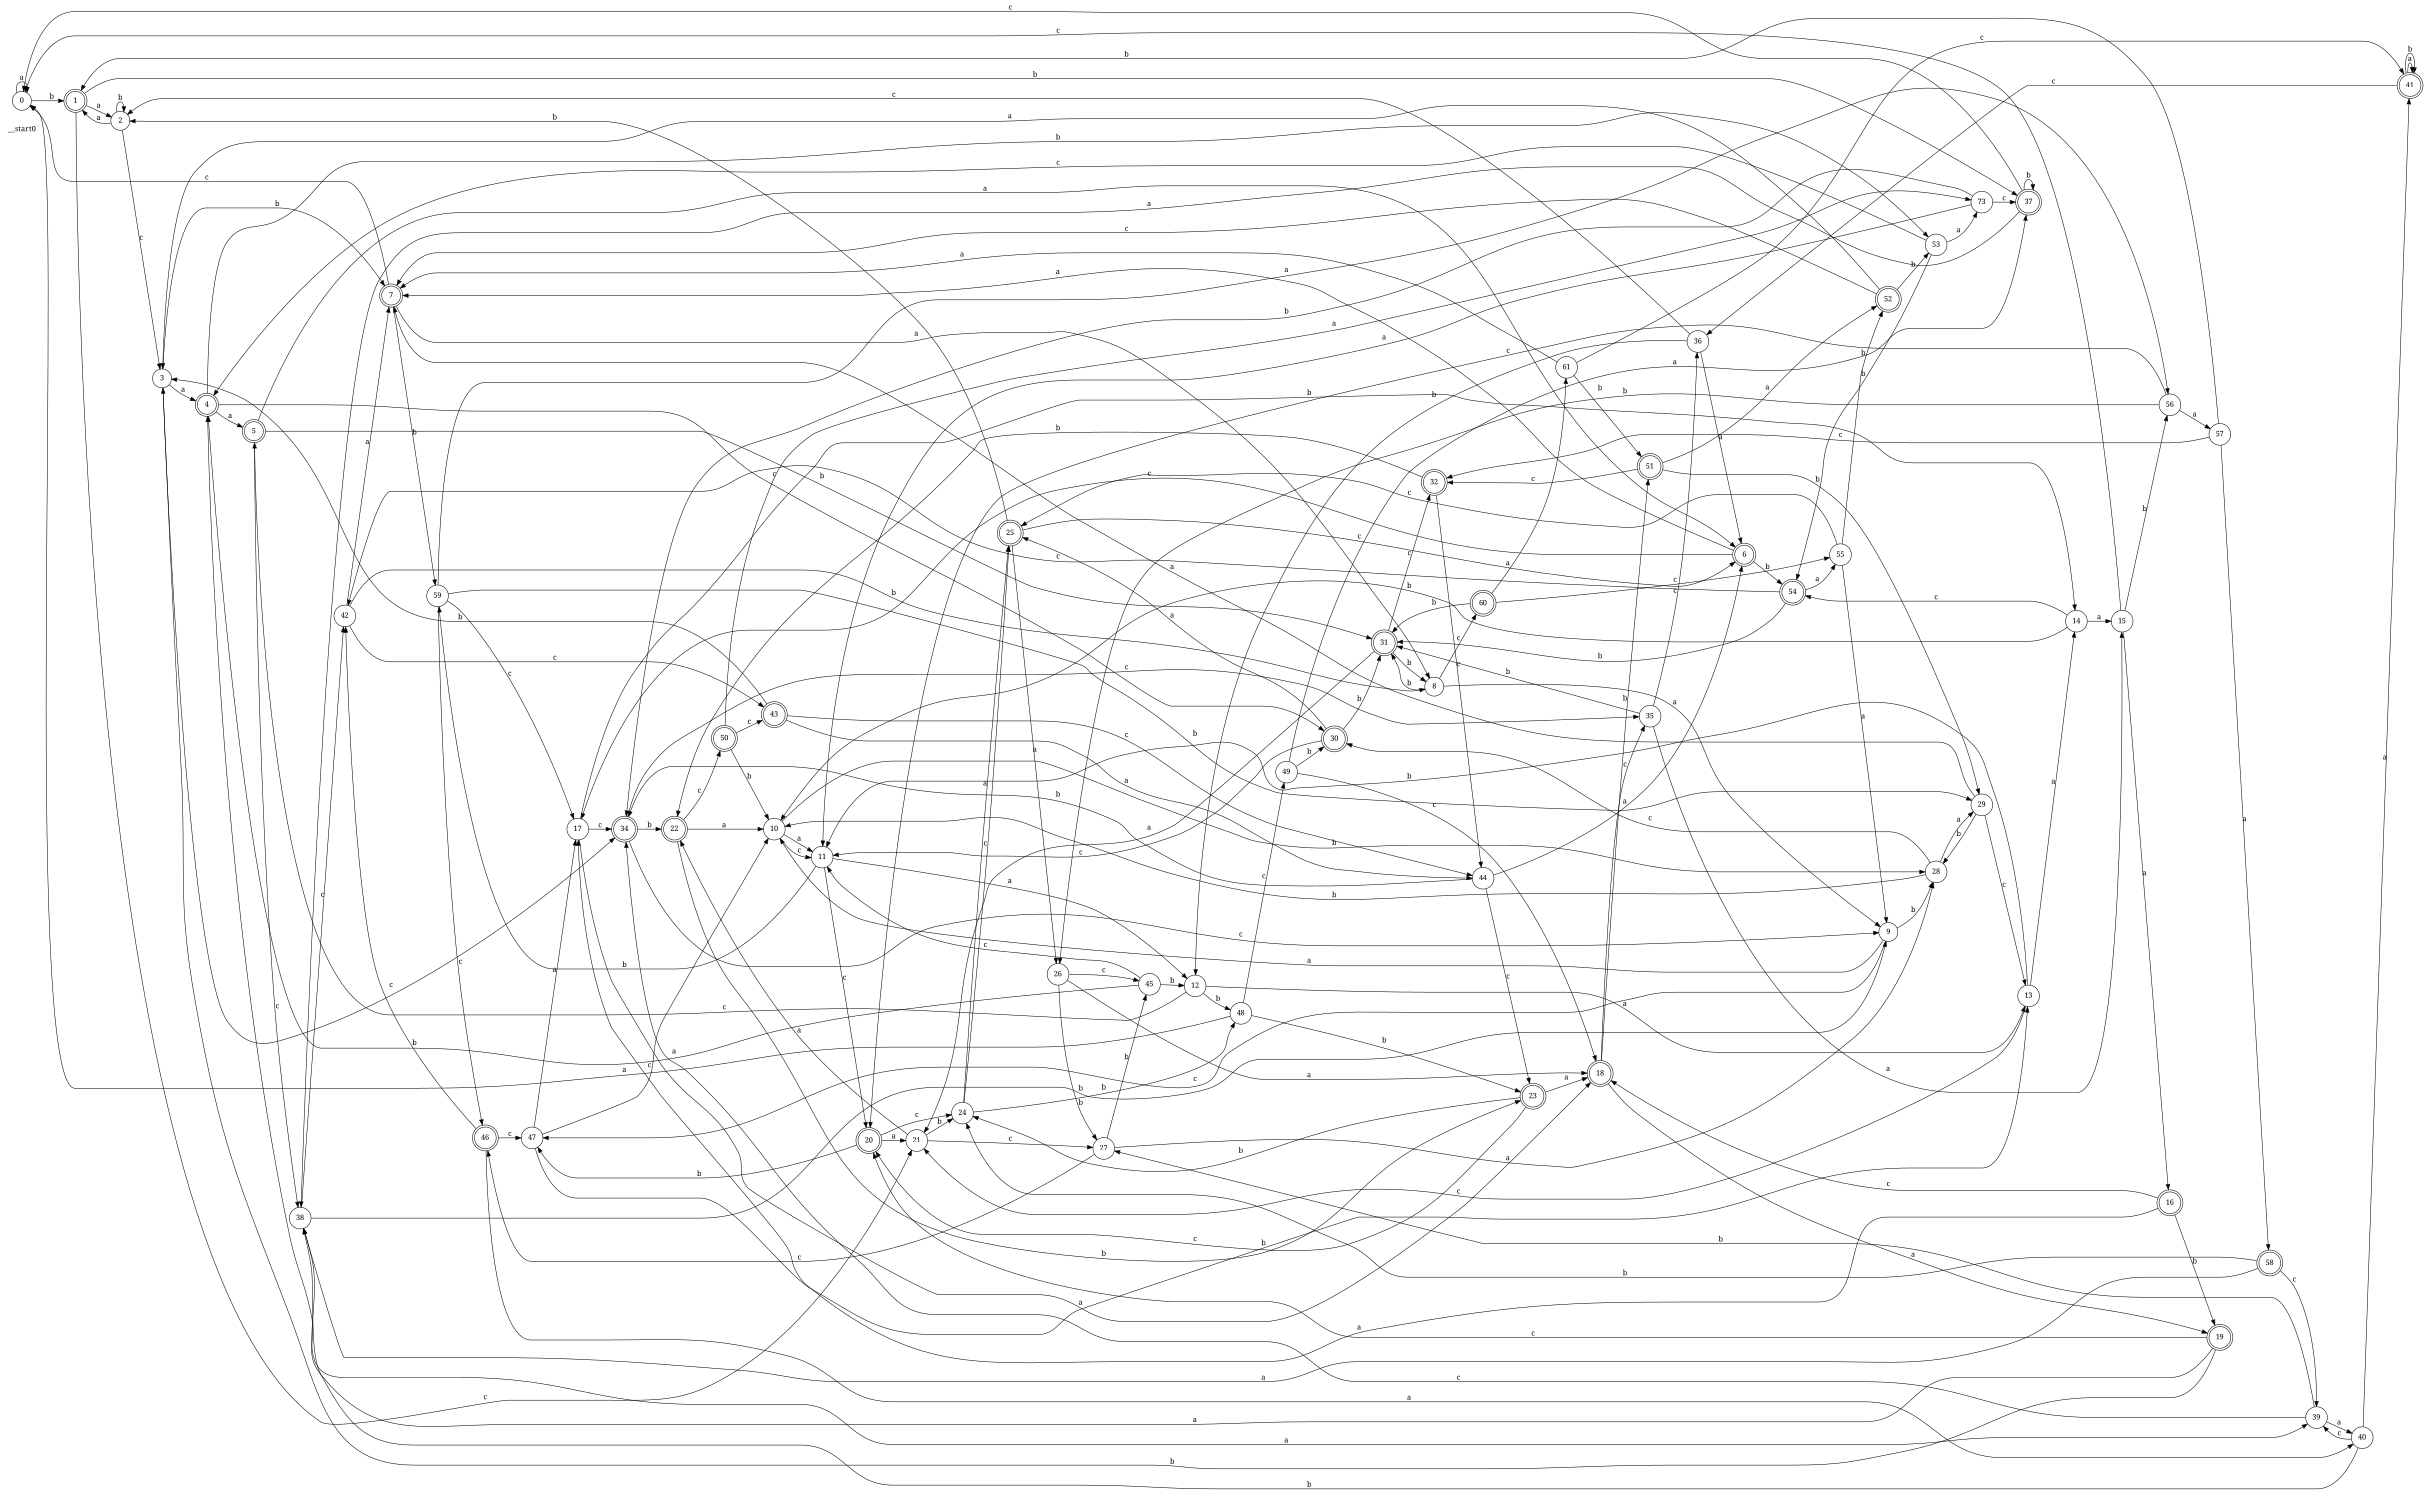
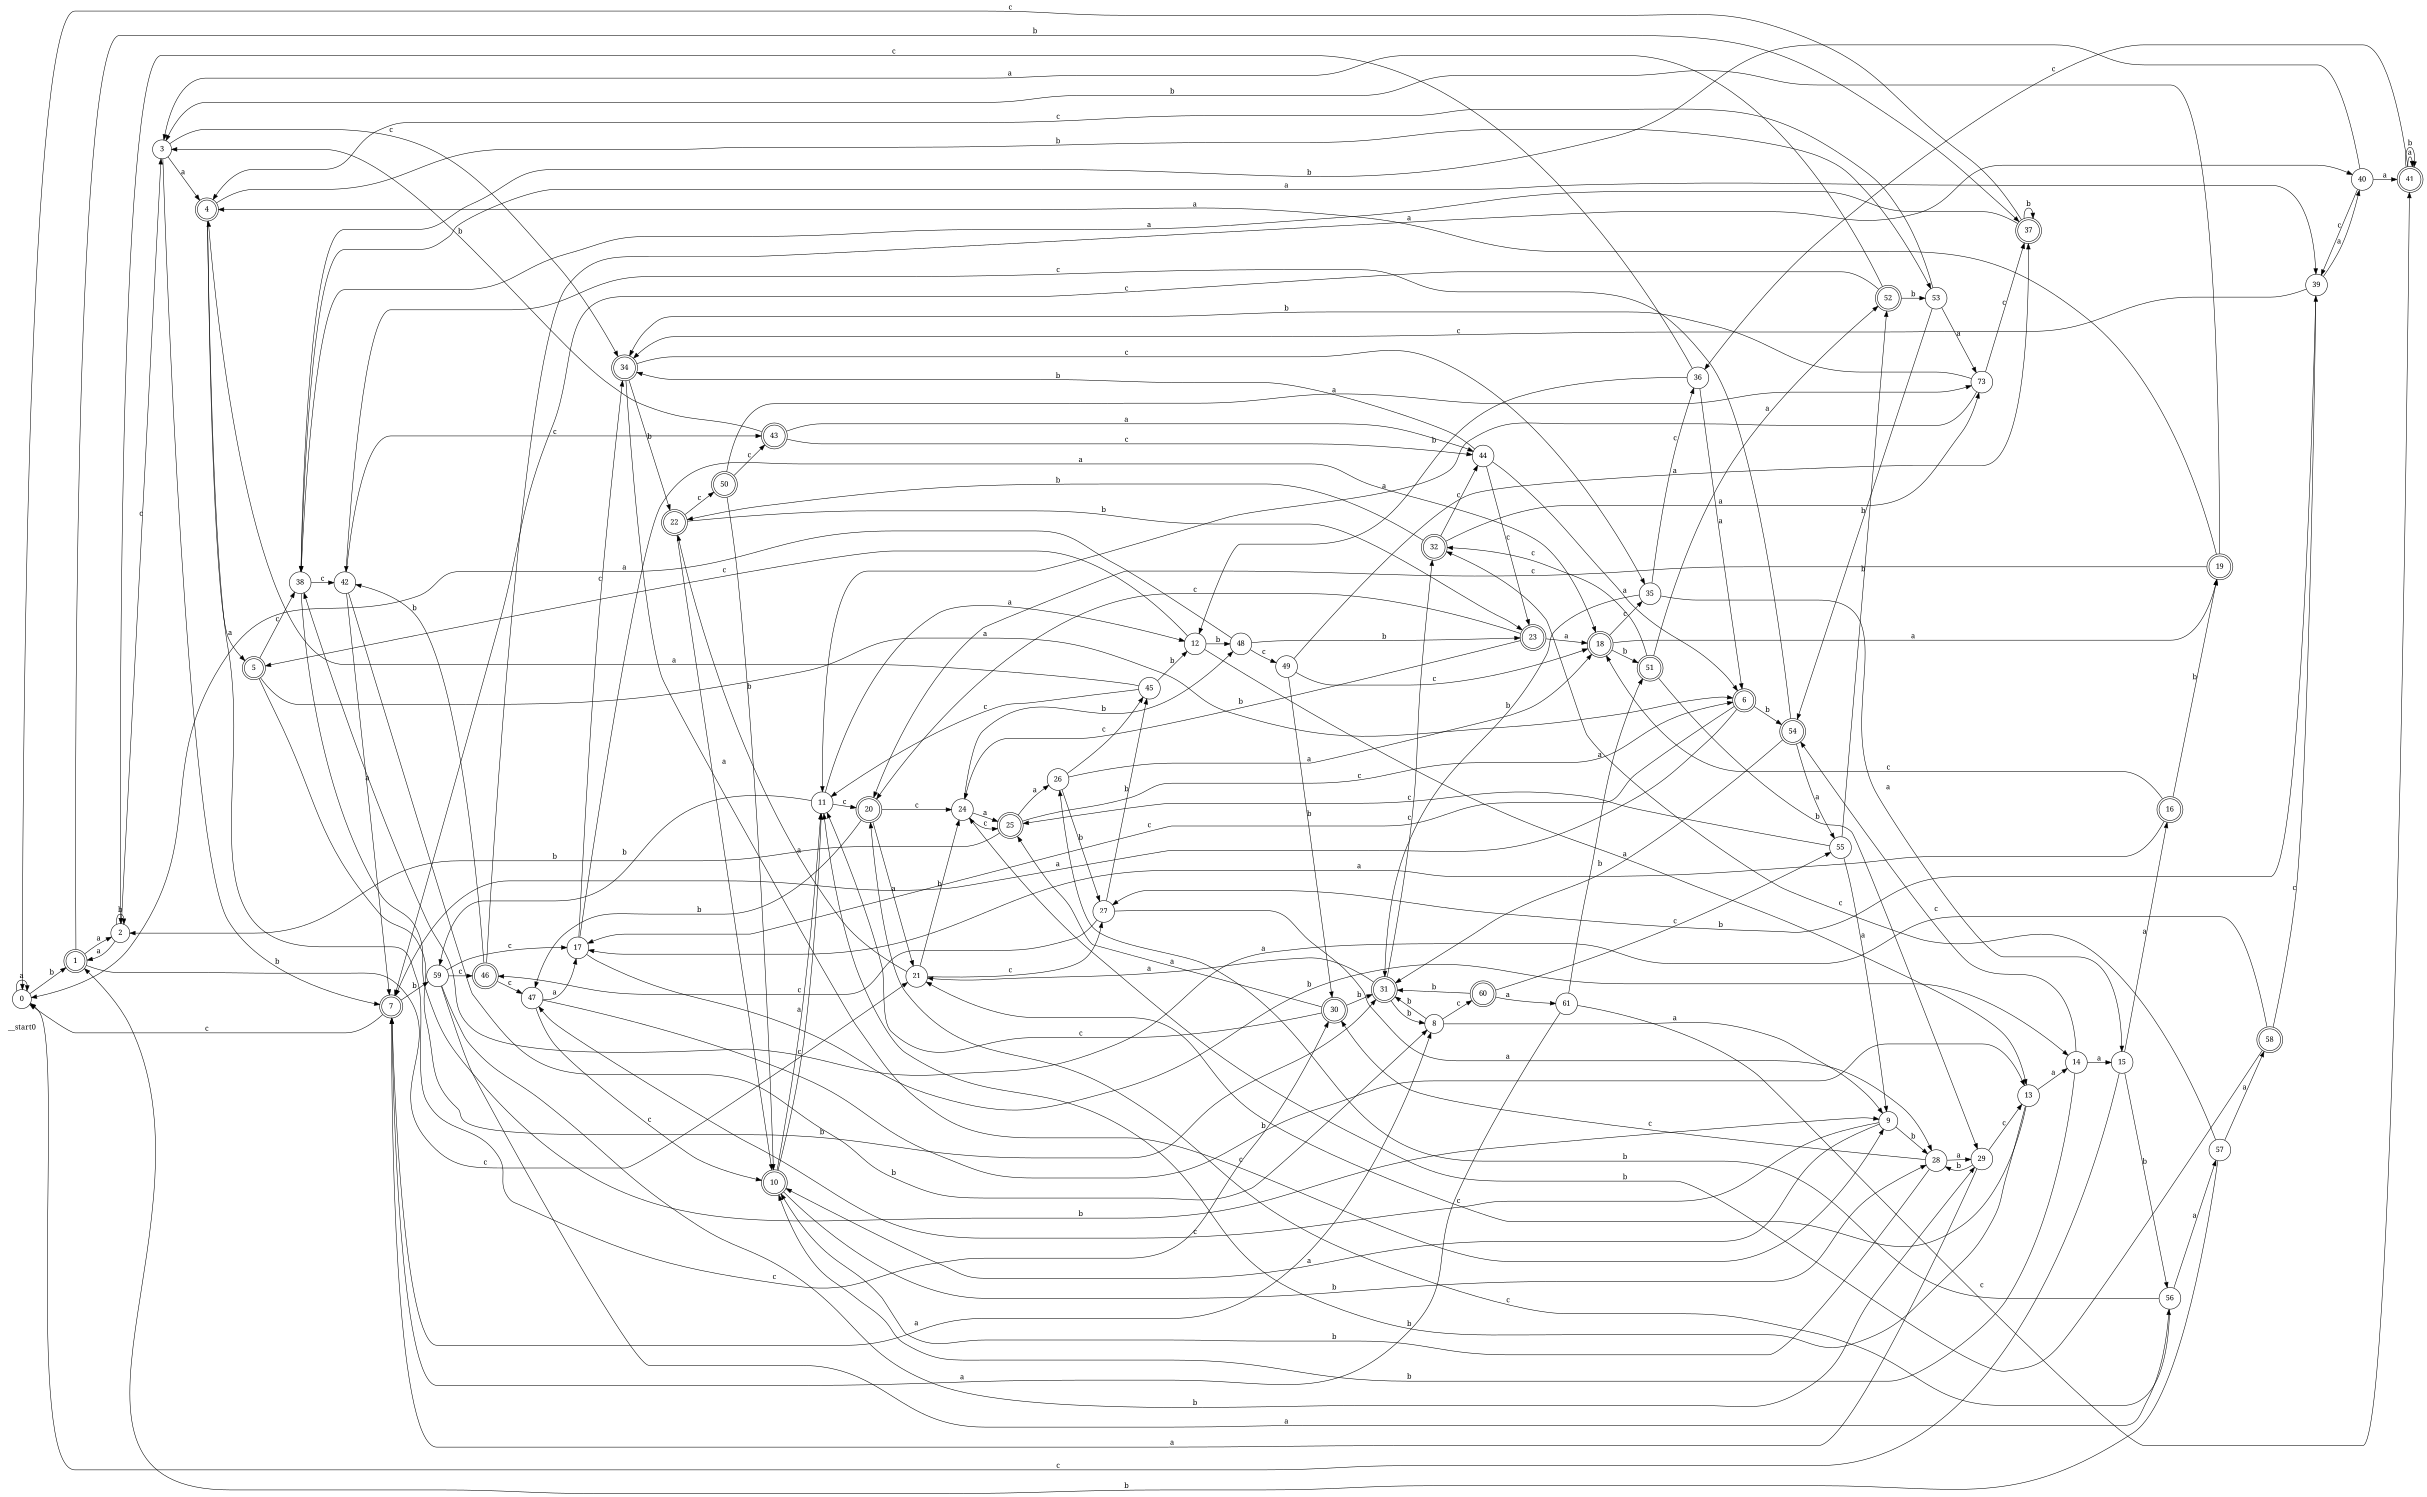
(1600, 388) -> (1600, 755)
none -> (1735, 506)
(774, 829) -> (774, 1183)
